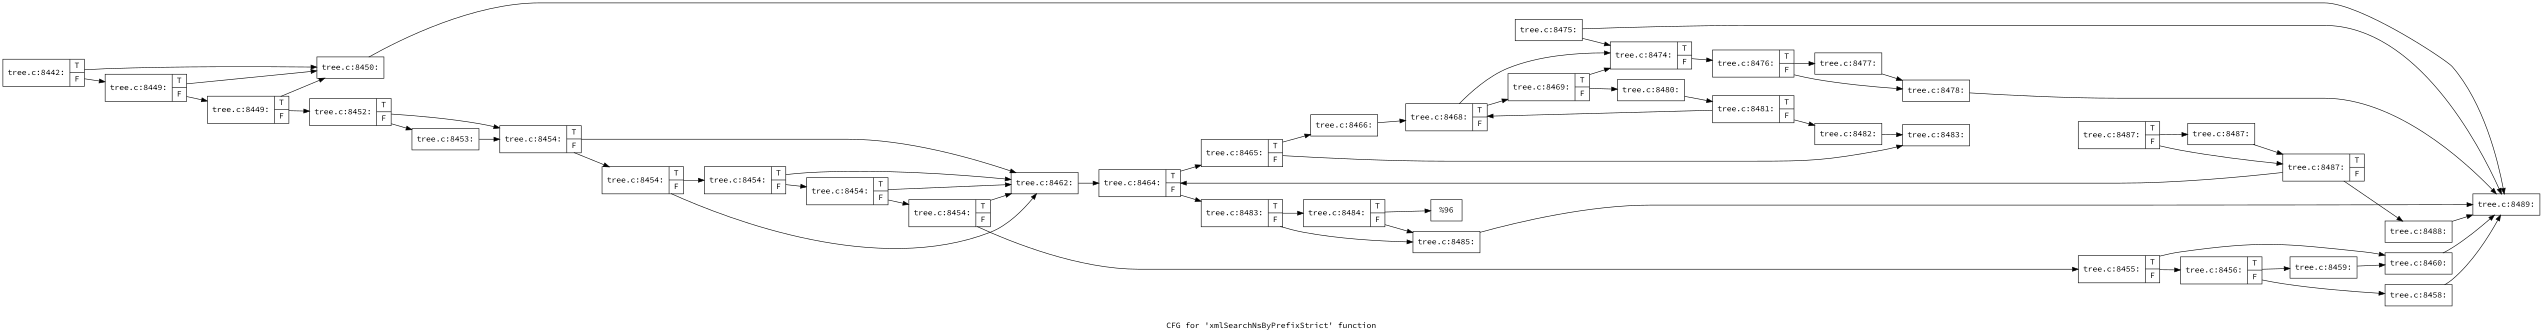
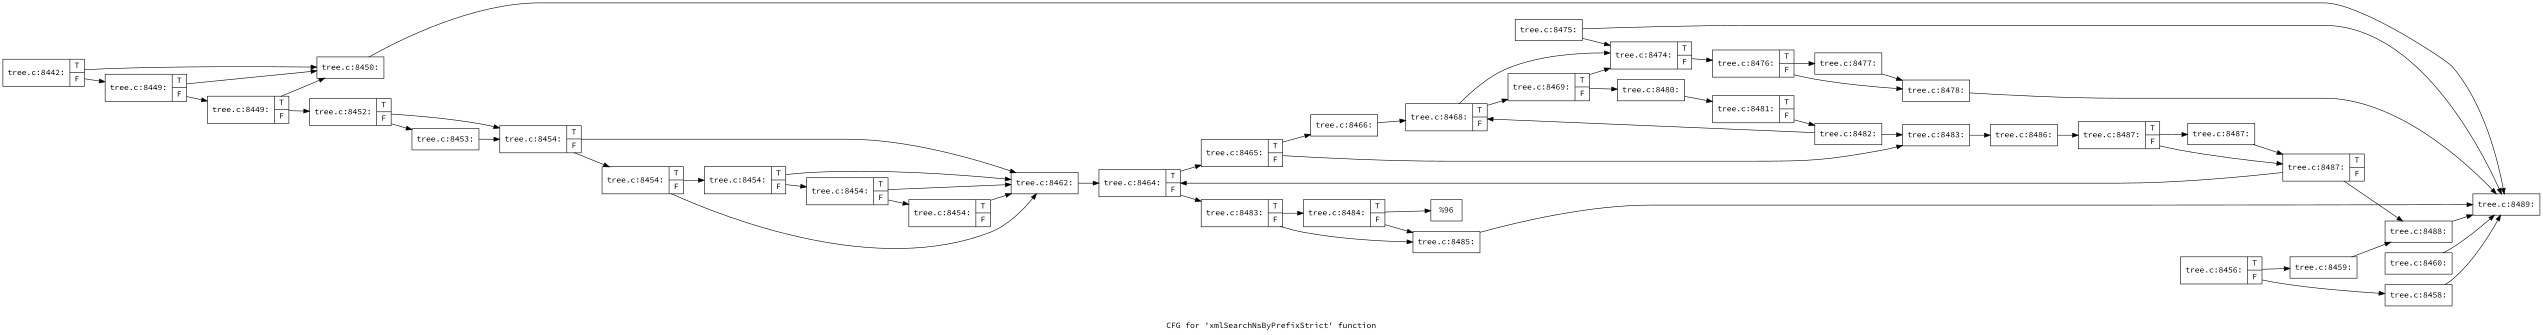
(1603, 113) -> (1654, 126)
none -> (2024, 135)
(2368, 266) -> (2368, 251)
(2119, 269) -> none
